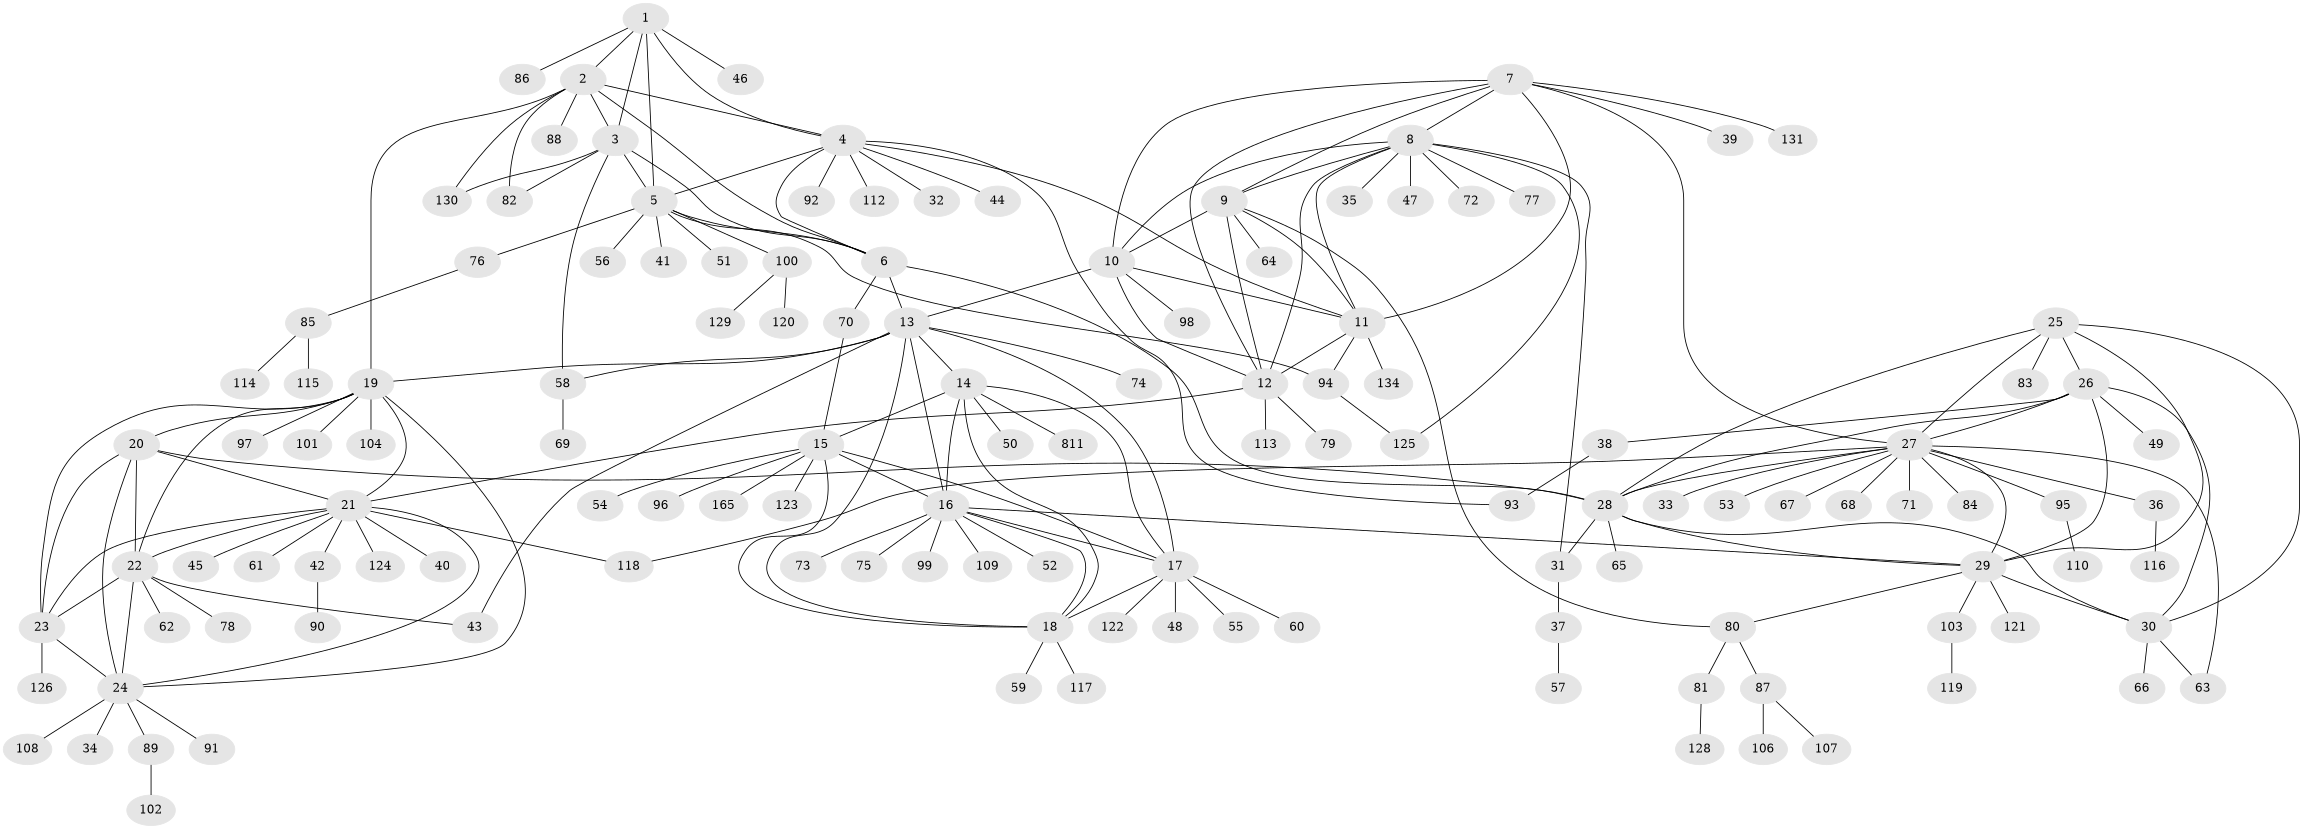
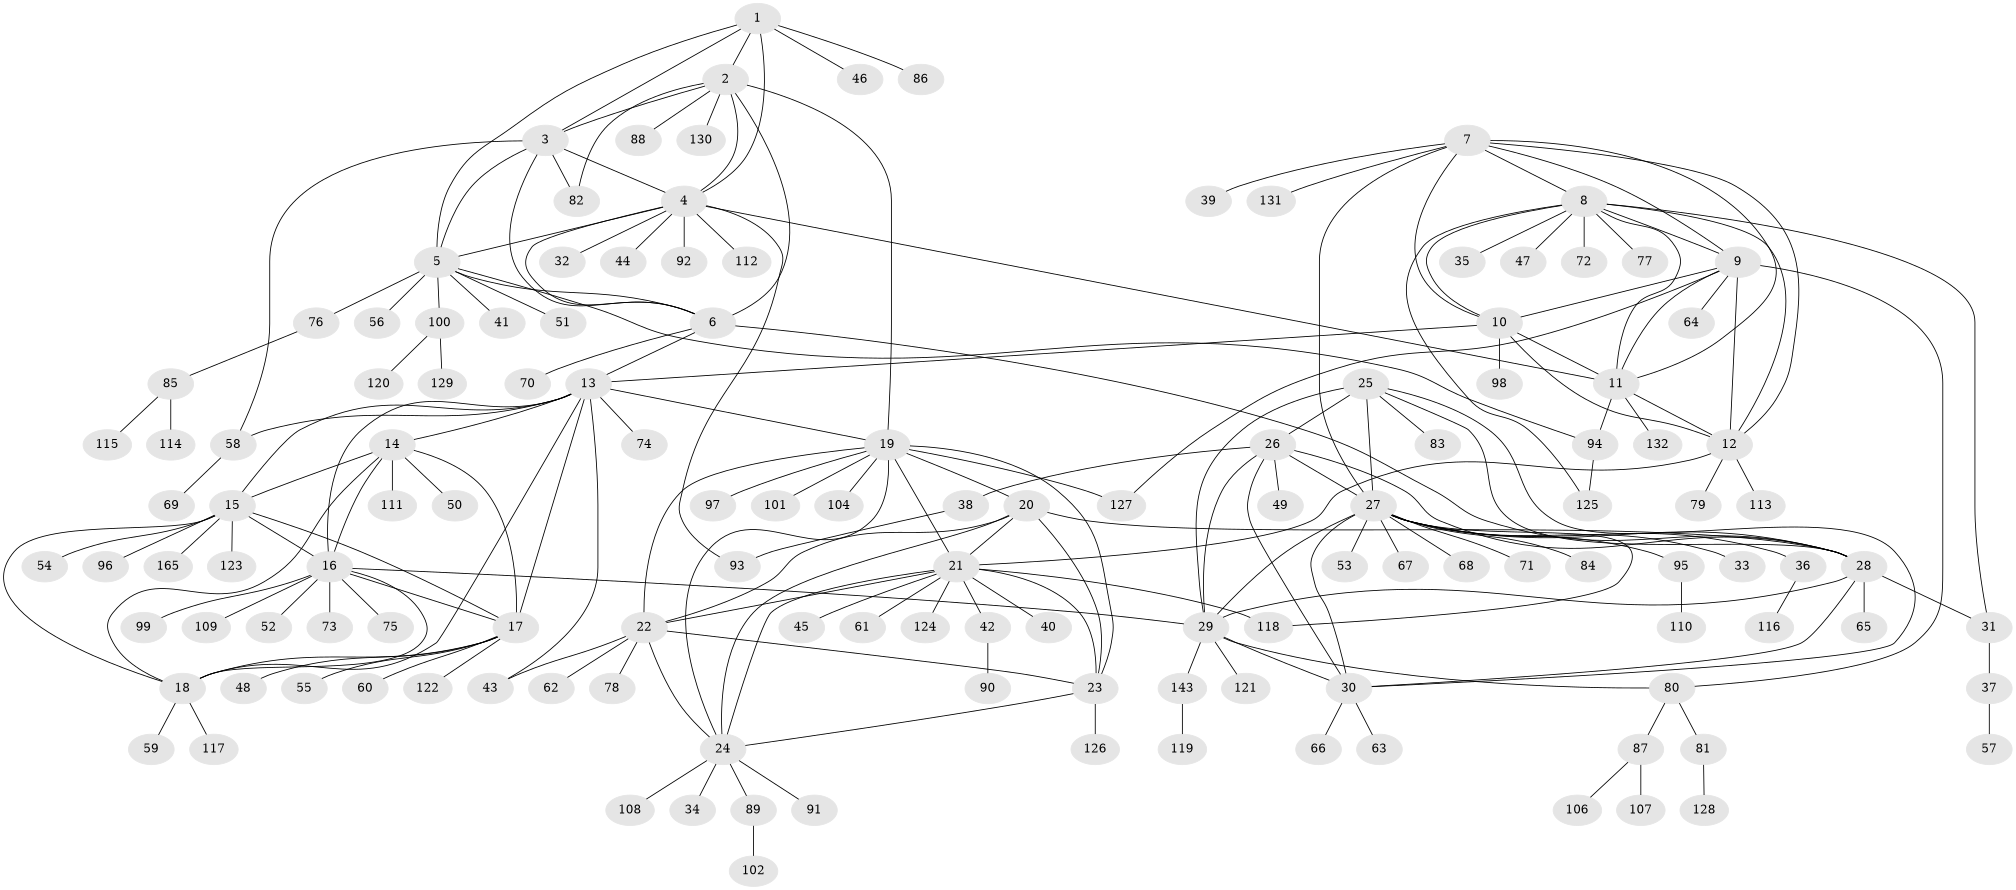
(532, 171) -> (615, 171)
(834, 384) -> (383, 406)
(1389, 384) -> (1658, 445)
(1073, 445) -> (392, 506)
(2156, 474) -> (1316, 587)
none -> (1121, 506)
(1952, 628) -> (1182, 689)
